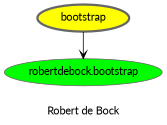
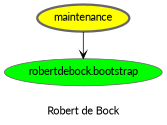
(83, 18) -> (83, 18)
